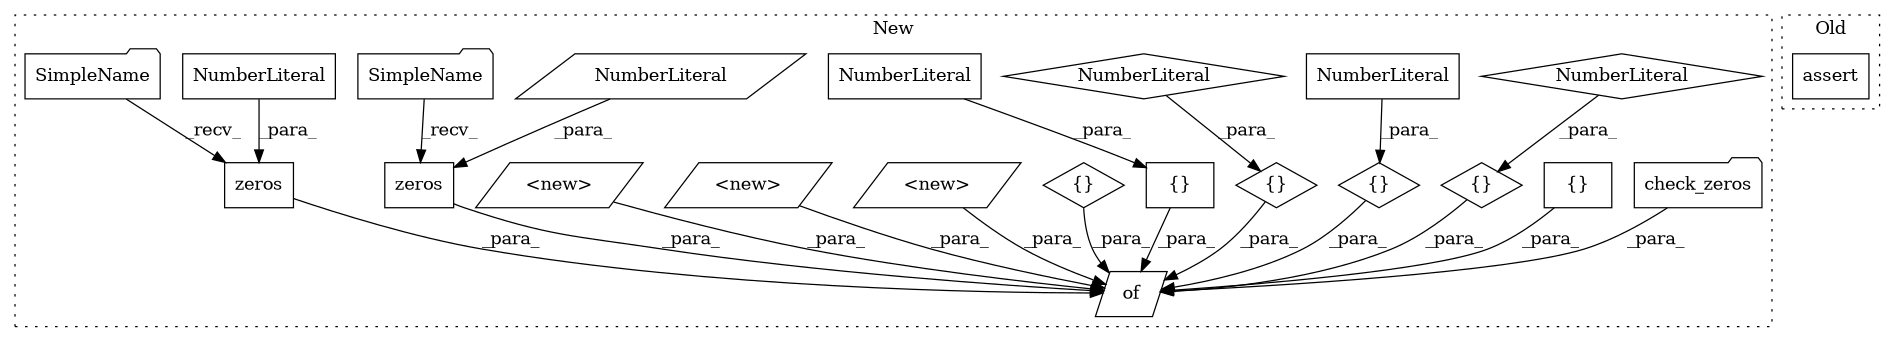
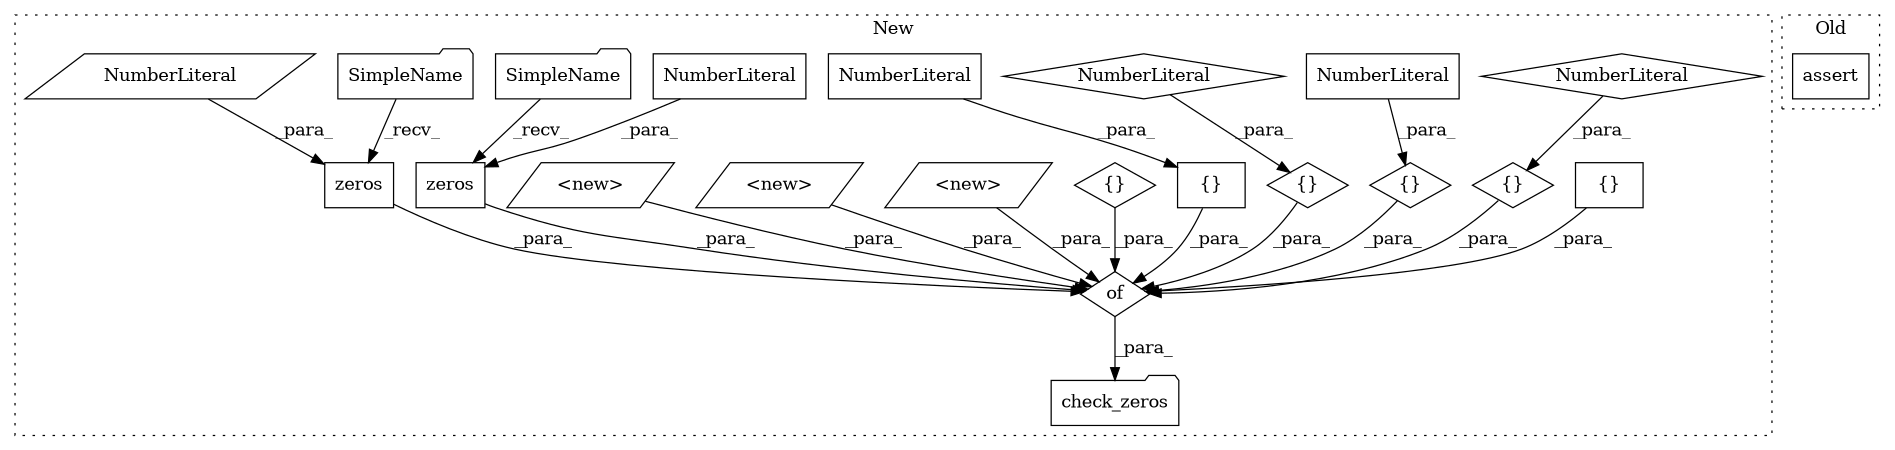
(1426, 273) -> (1115, 342)
(1131, 294) -> (1115, 294)
